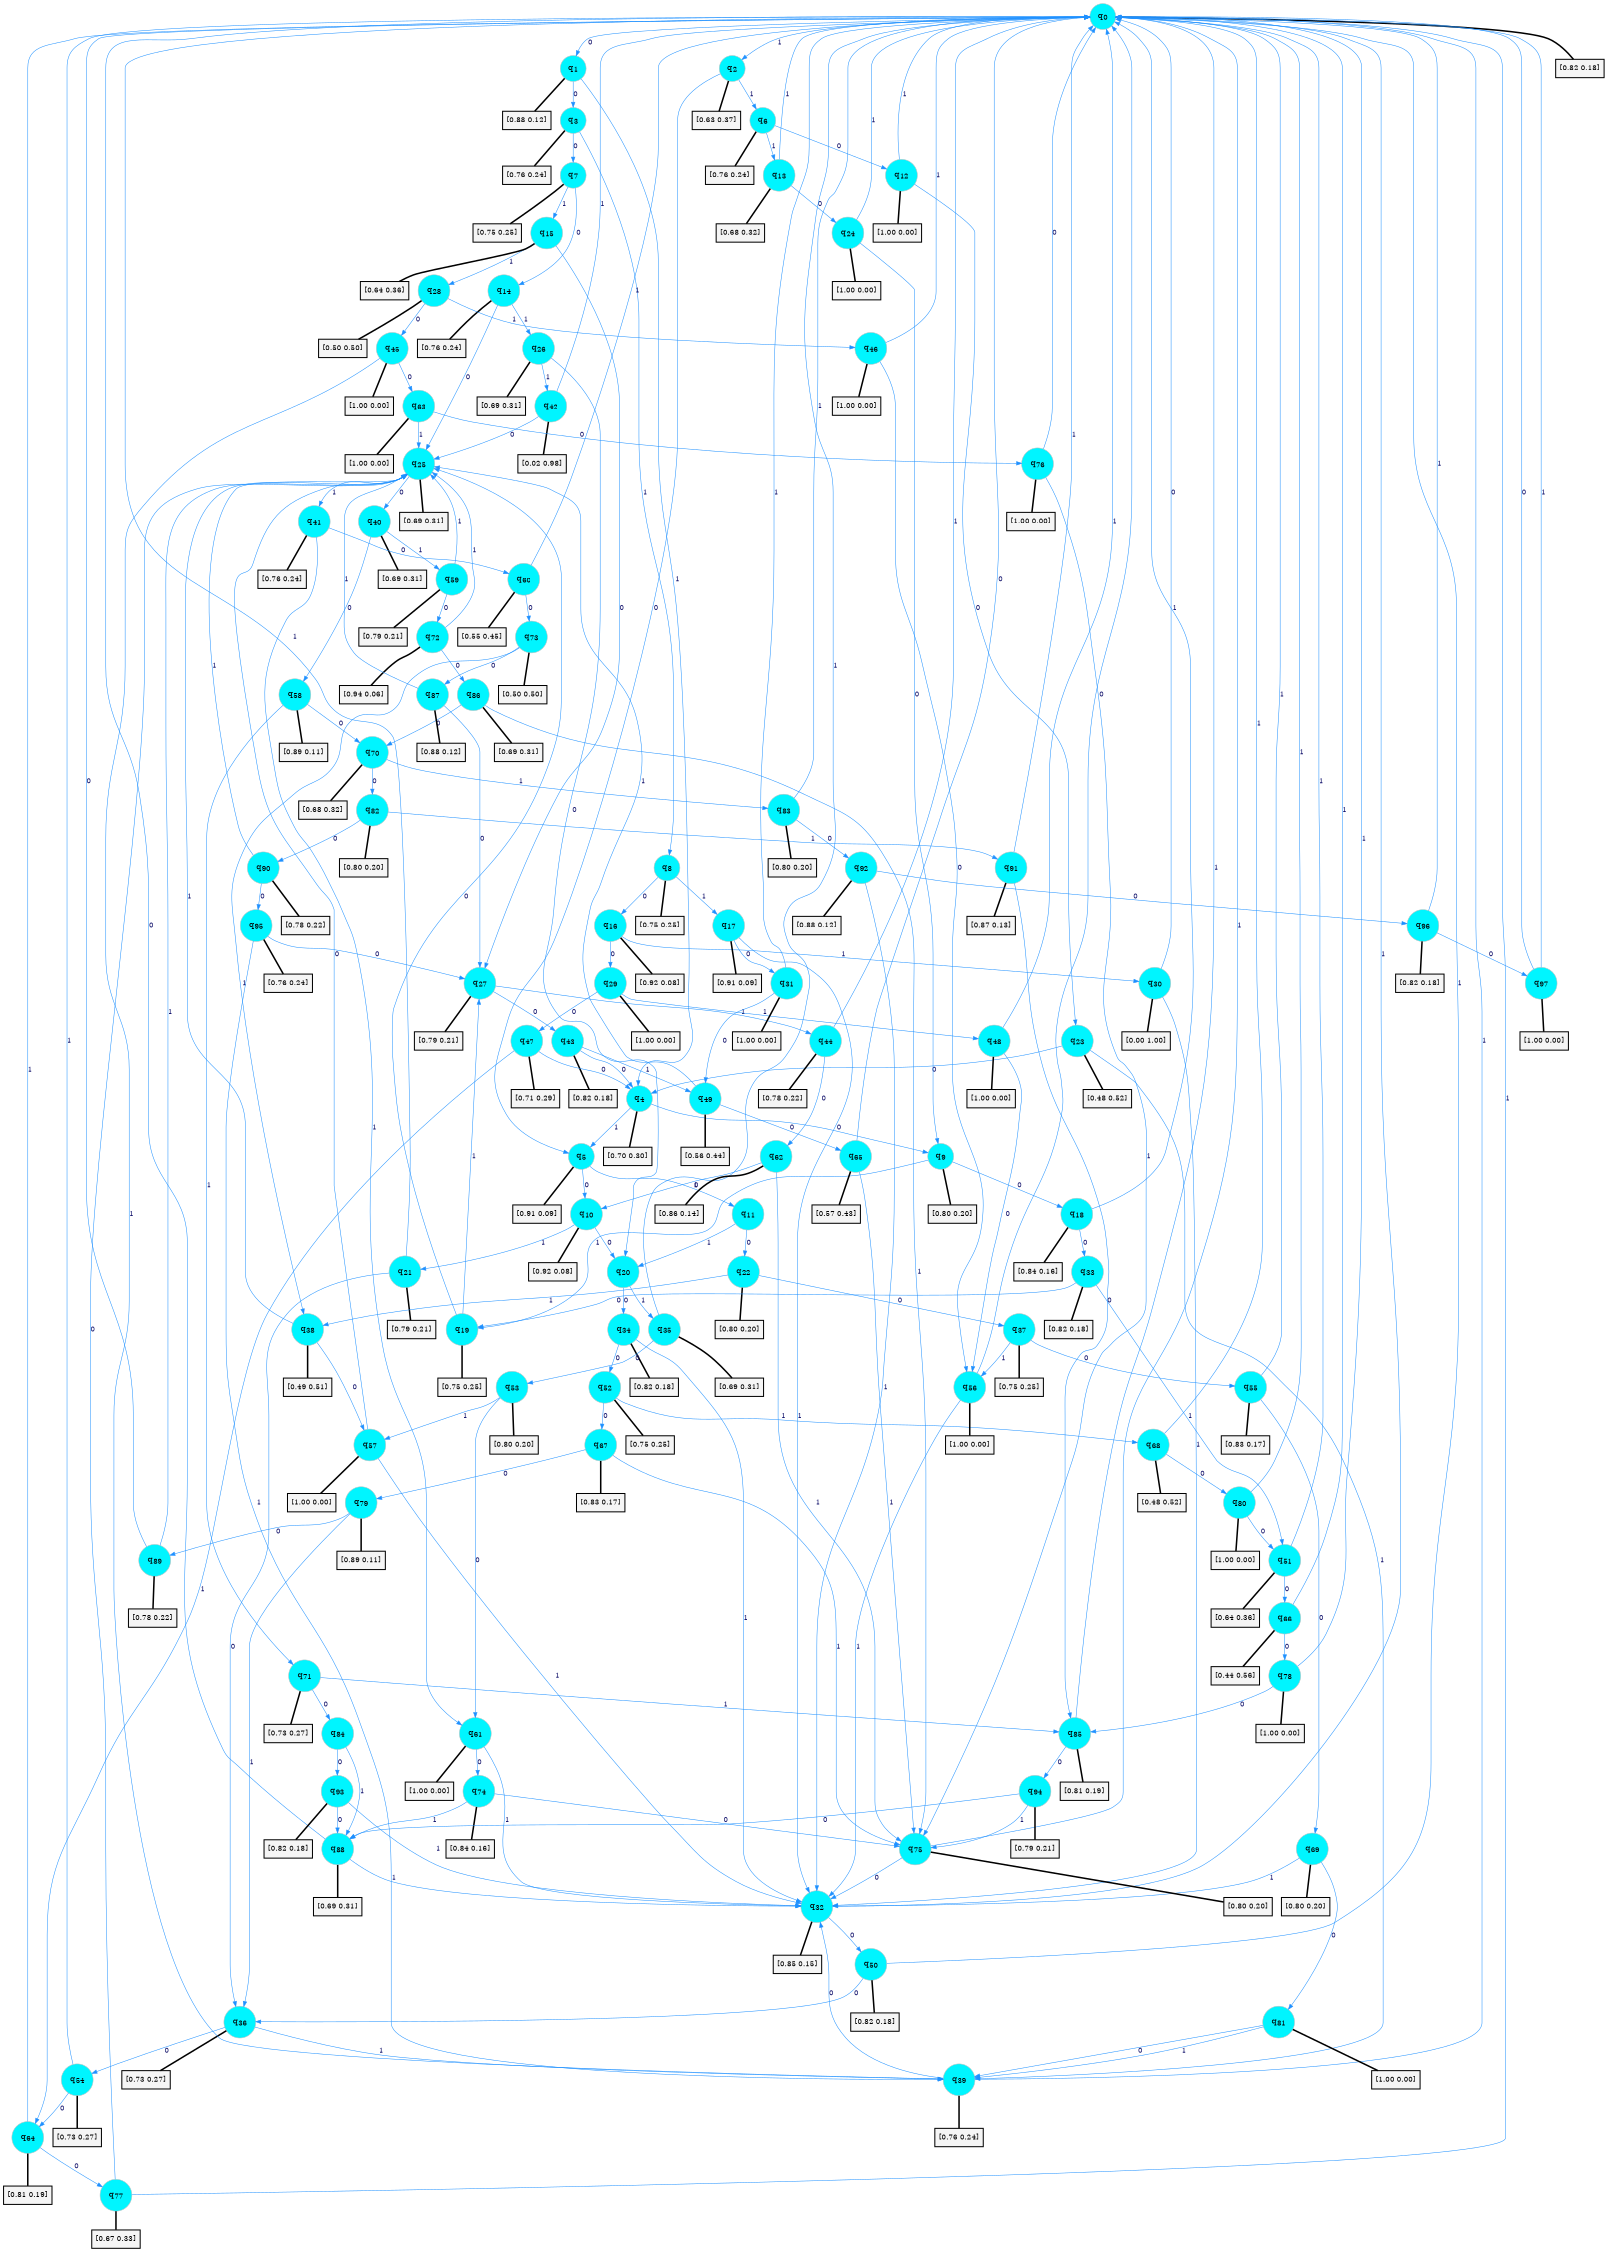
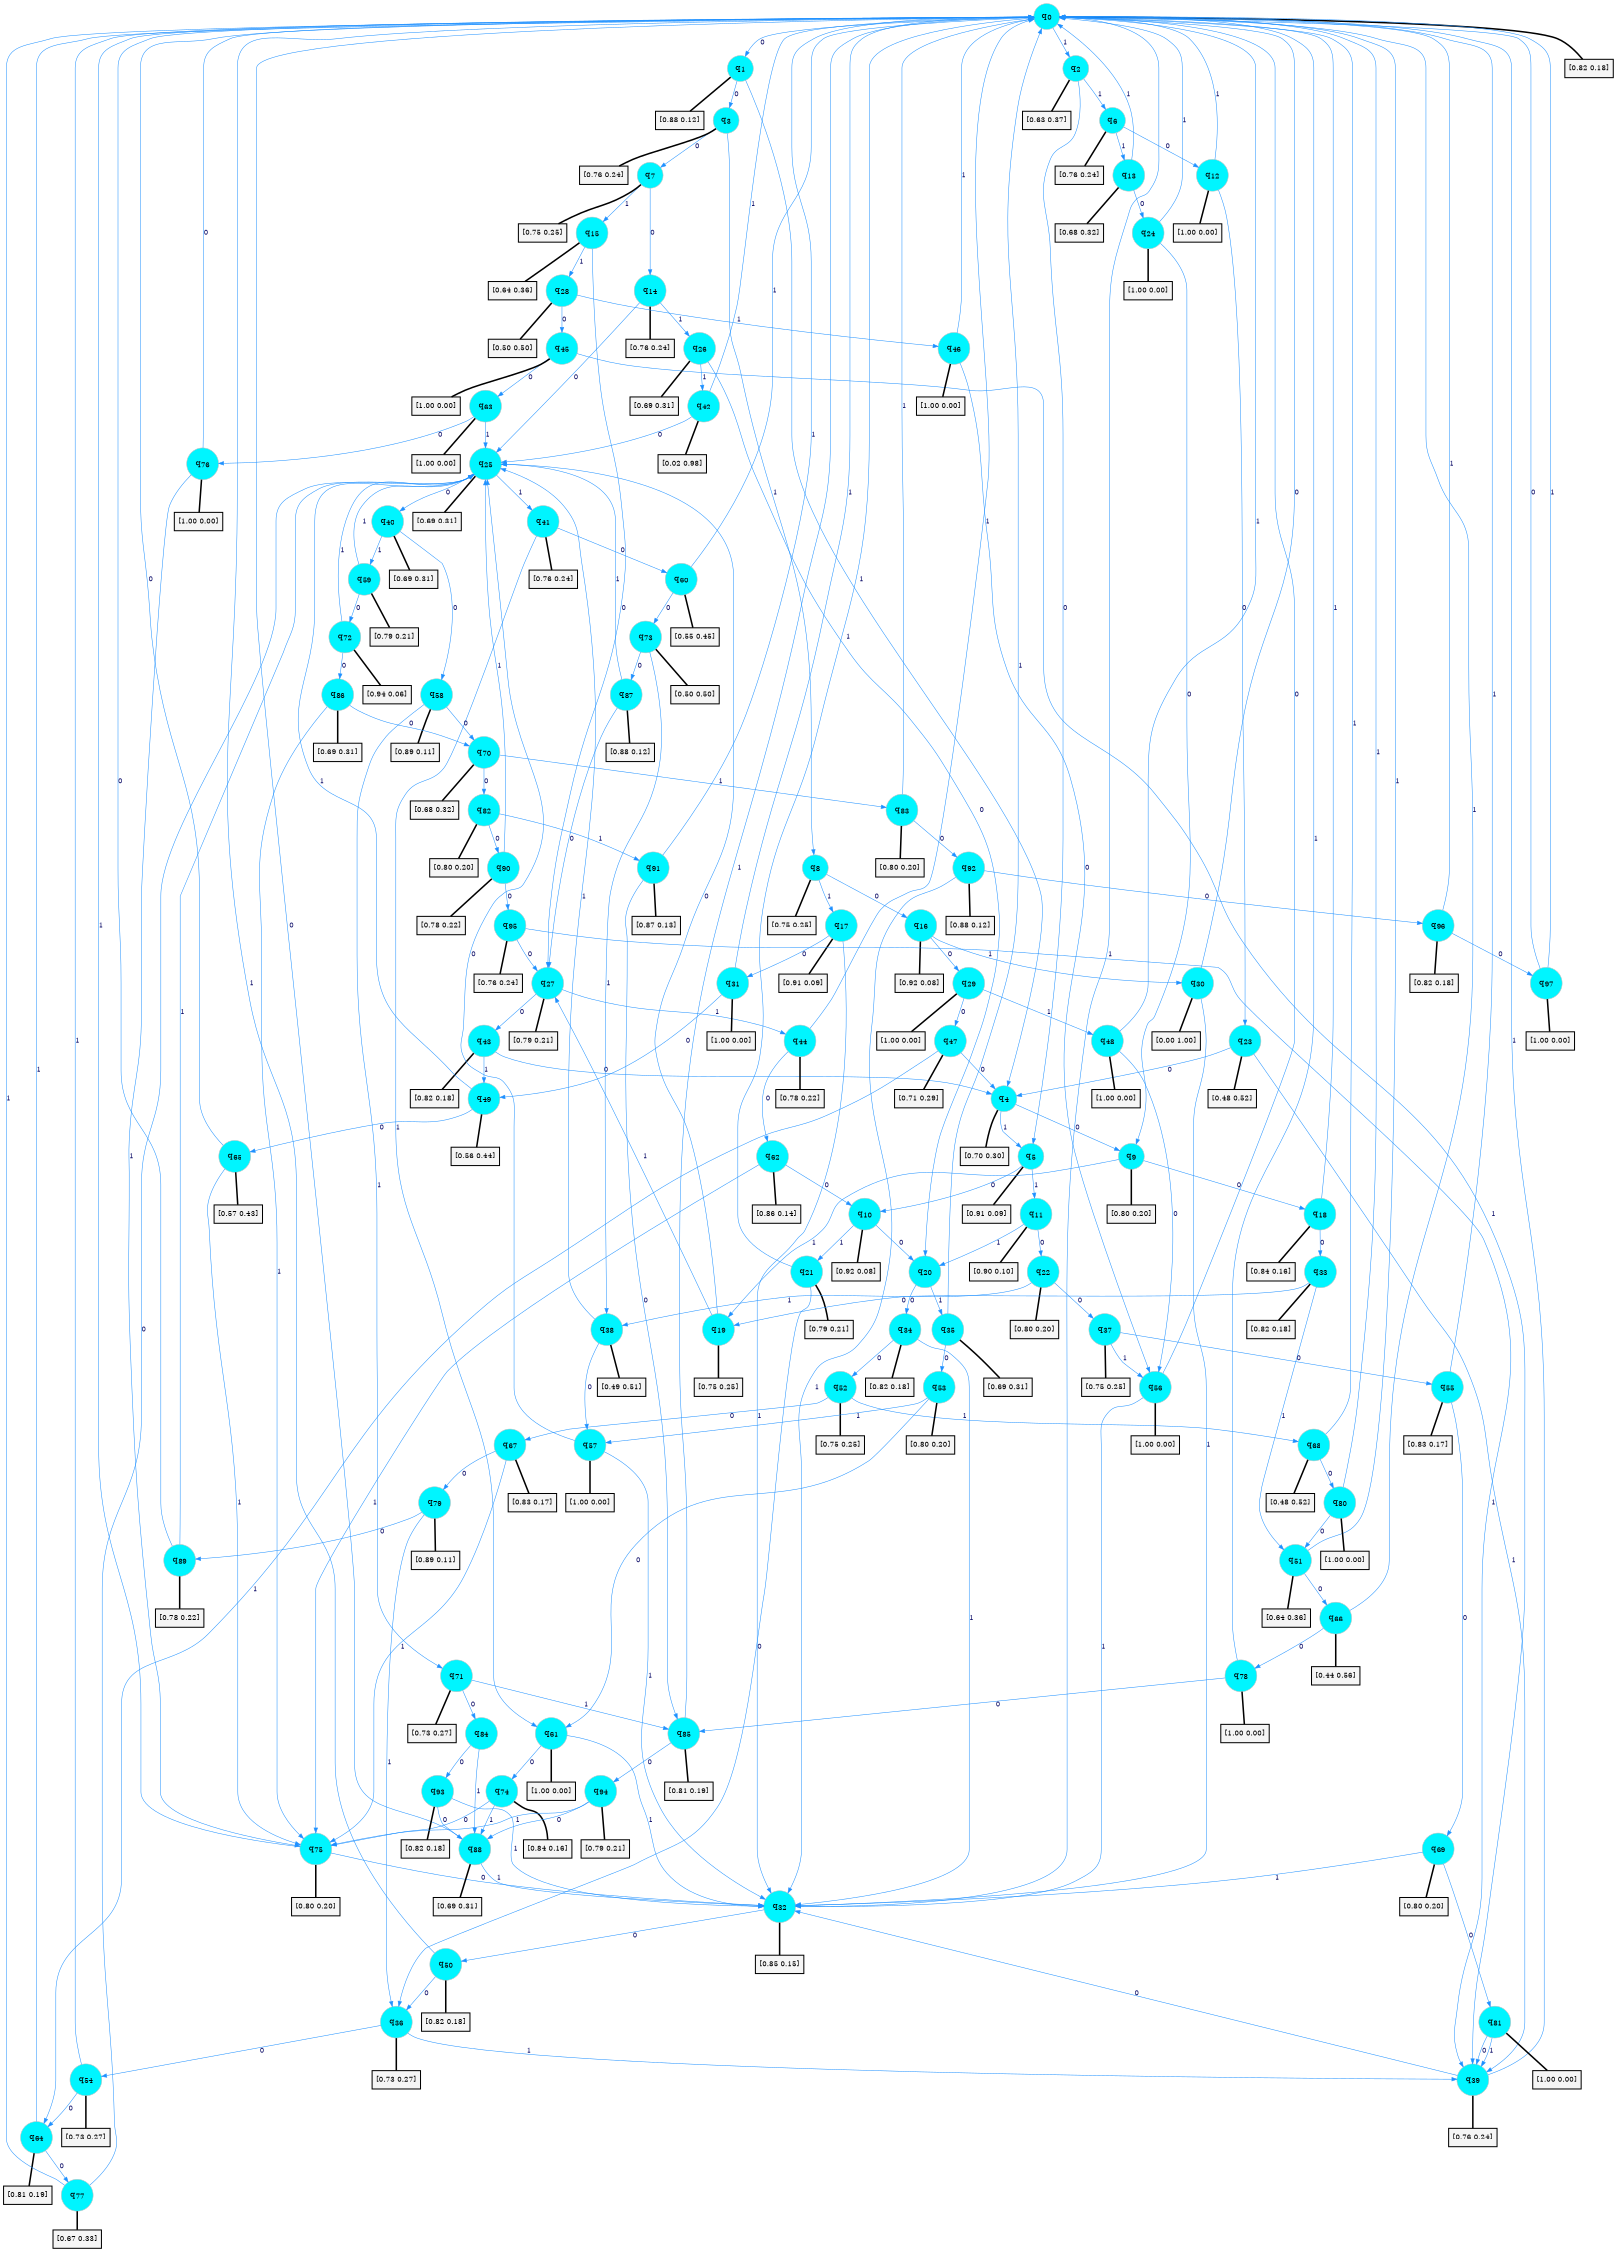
none -> (994, 1272)
